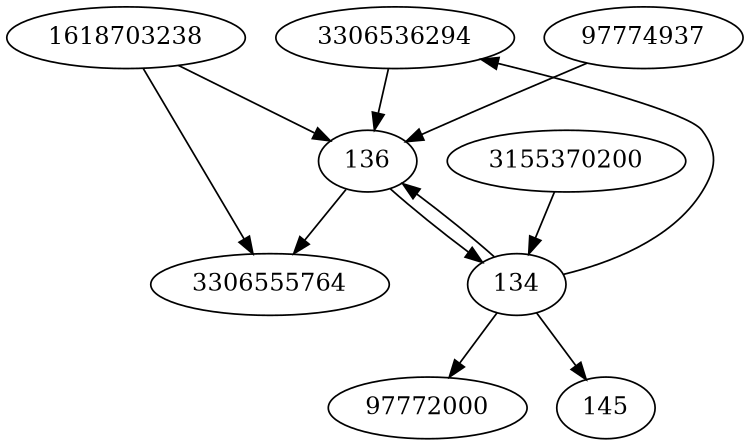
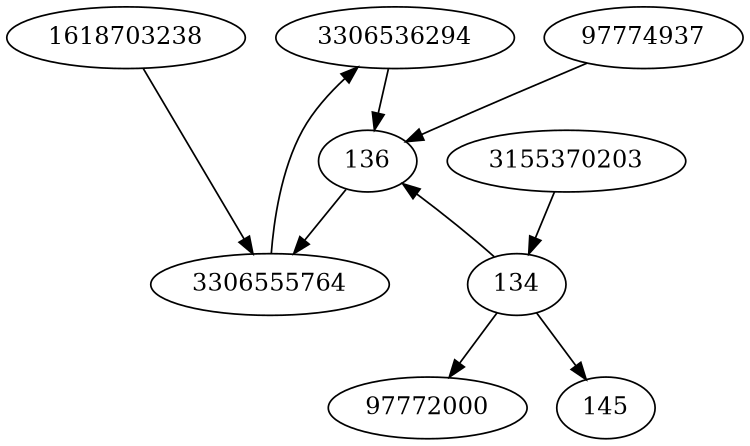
(247, 99) -> none
(706, 137) -> (290, 158)
(567, 161) -> (567, 161)
(429, 221) -> none
